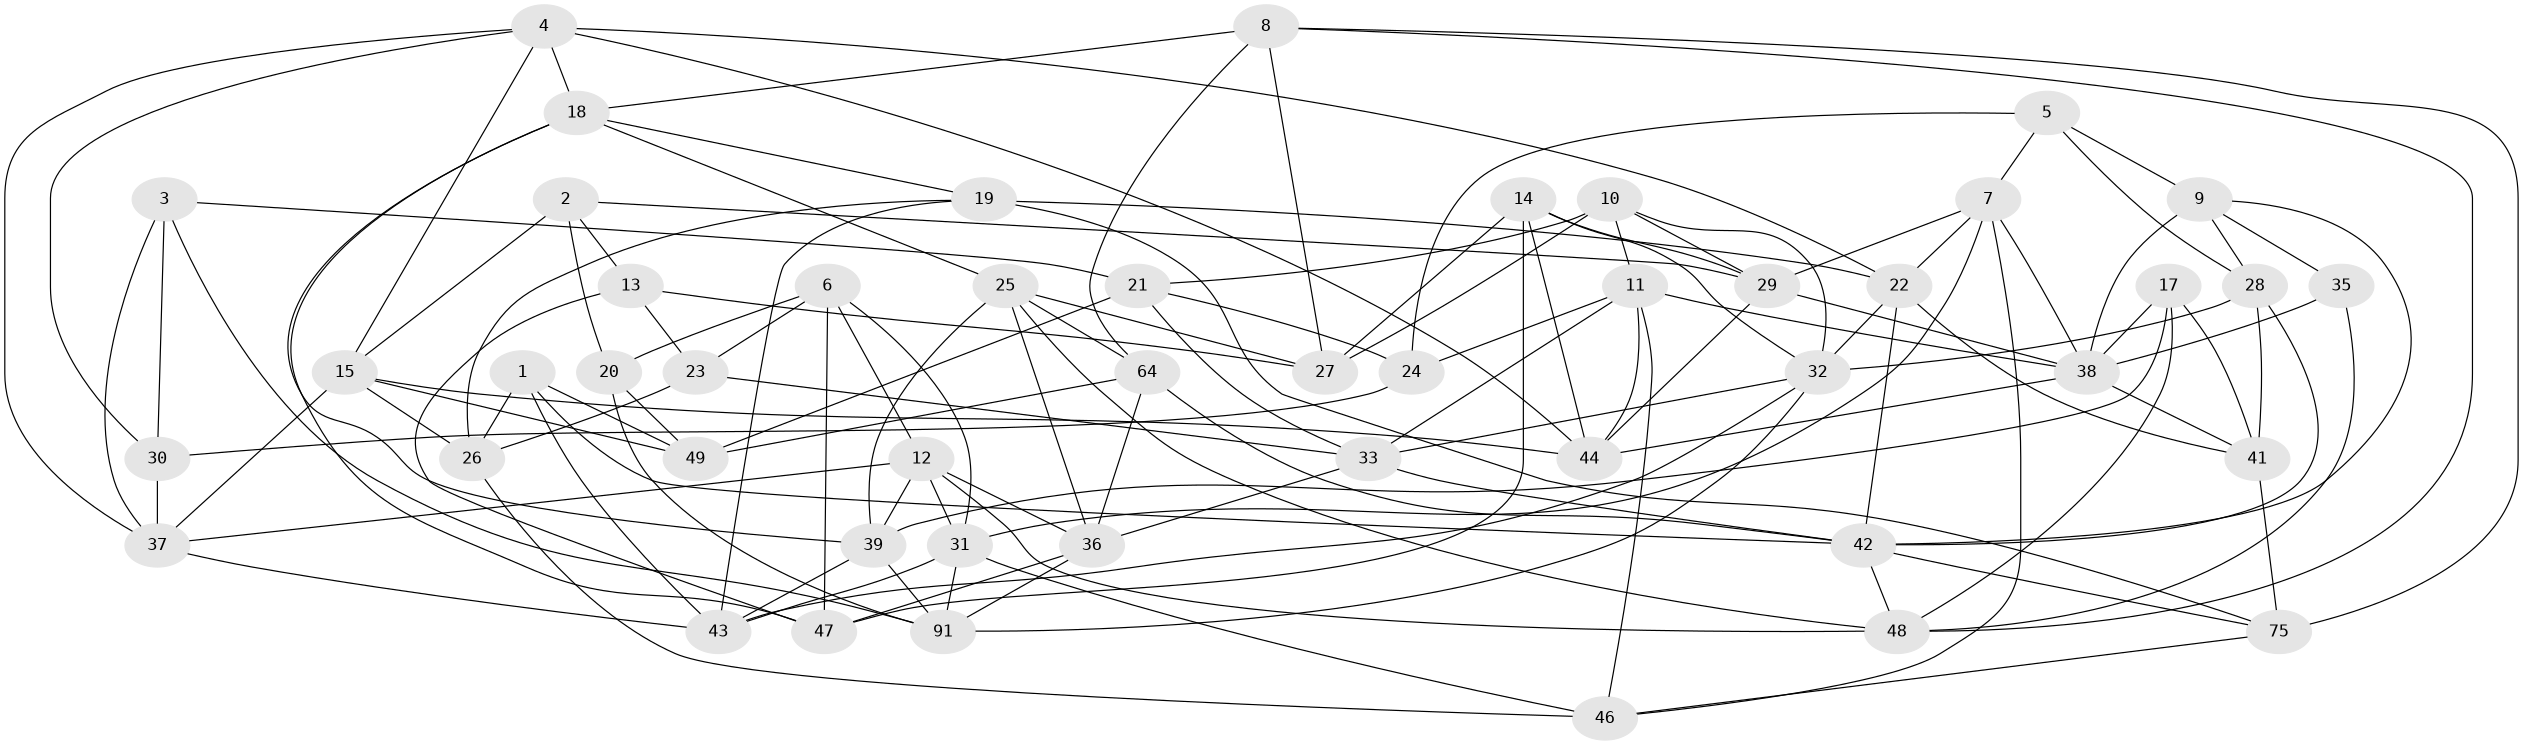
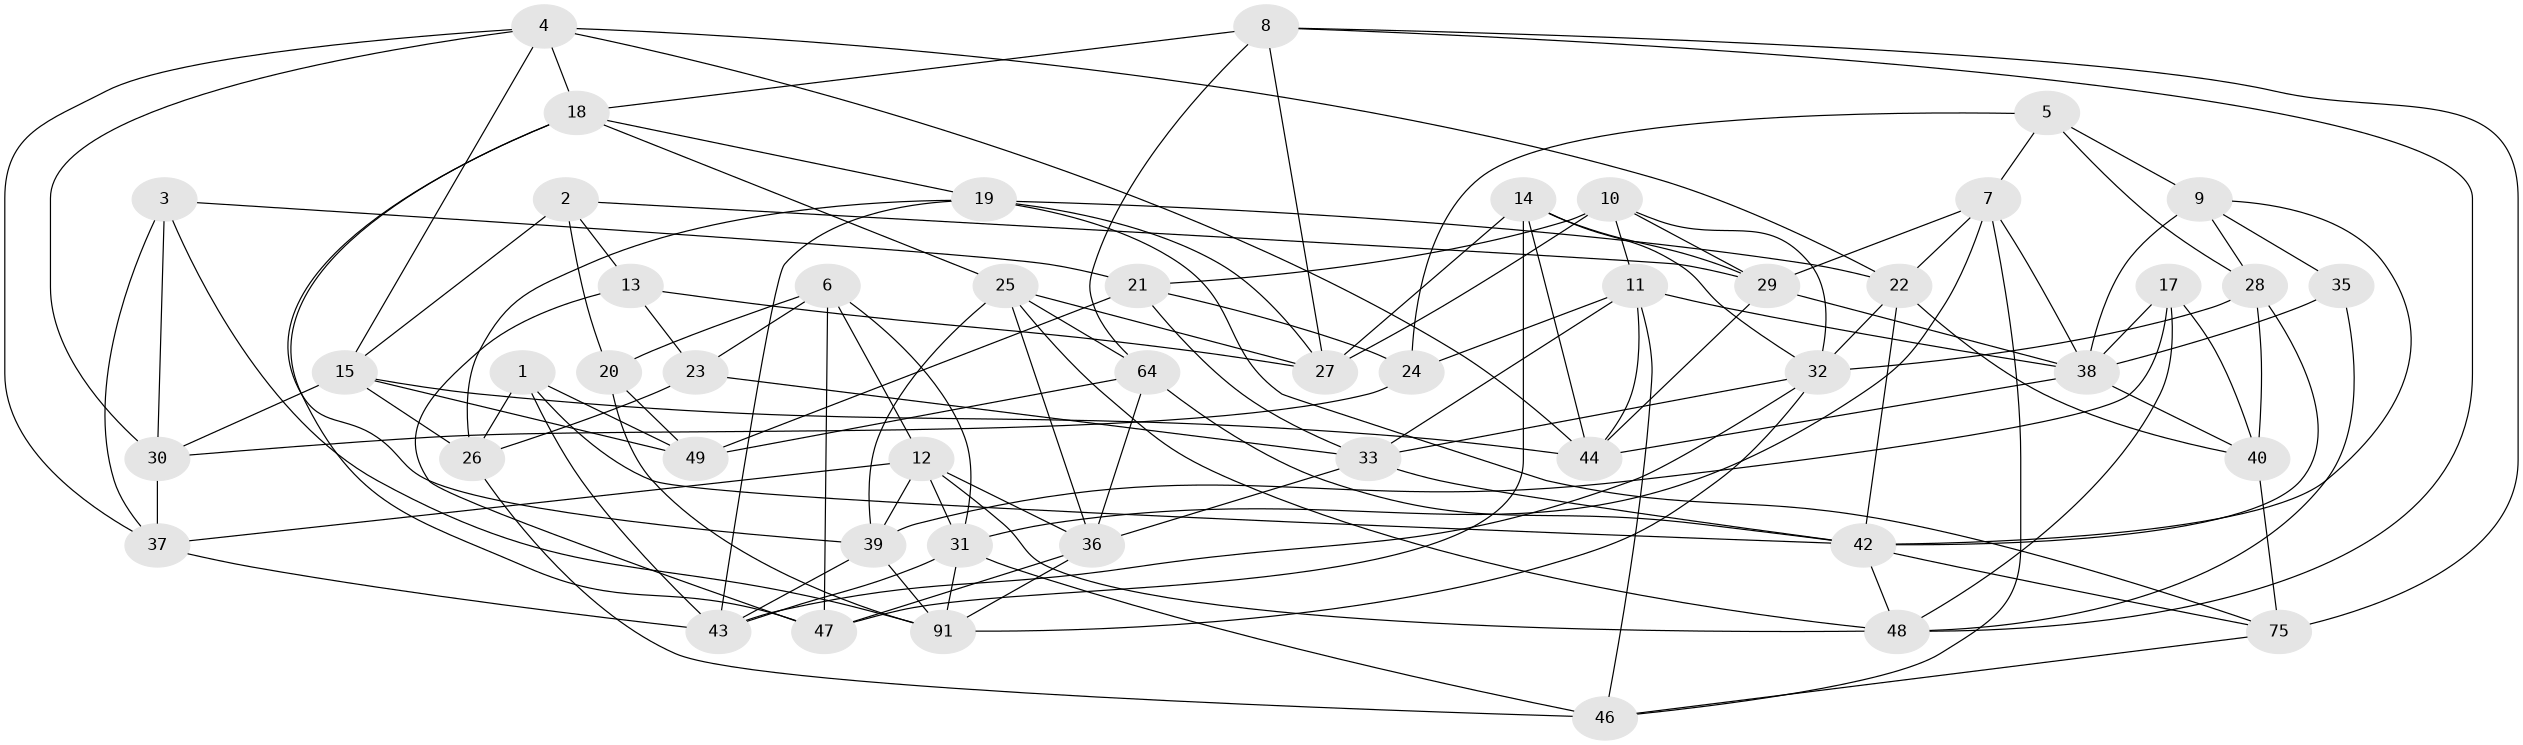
none -> (1181, 245)
(251, 459) -> (251, 416)
(2257, 459) -> (2257, 459)
